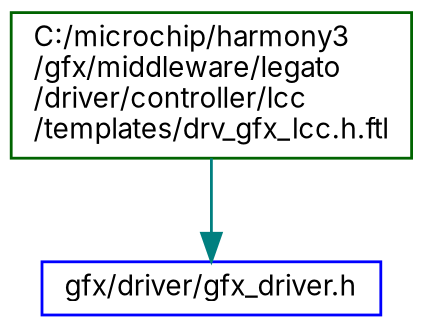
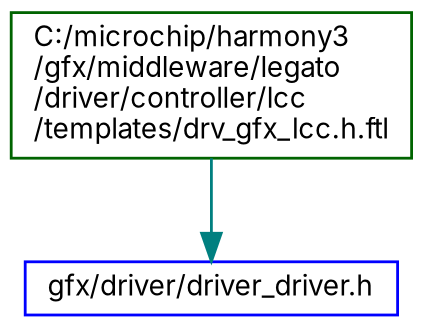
(211, 288) -> (211, 288)
